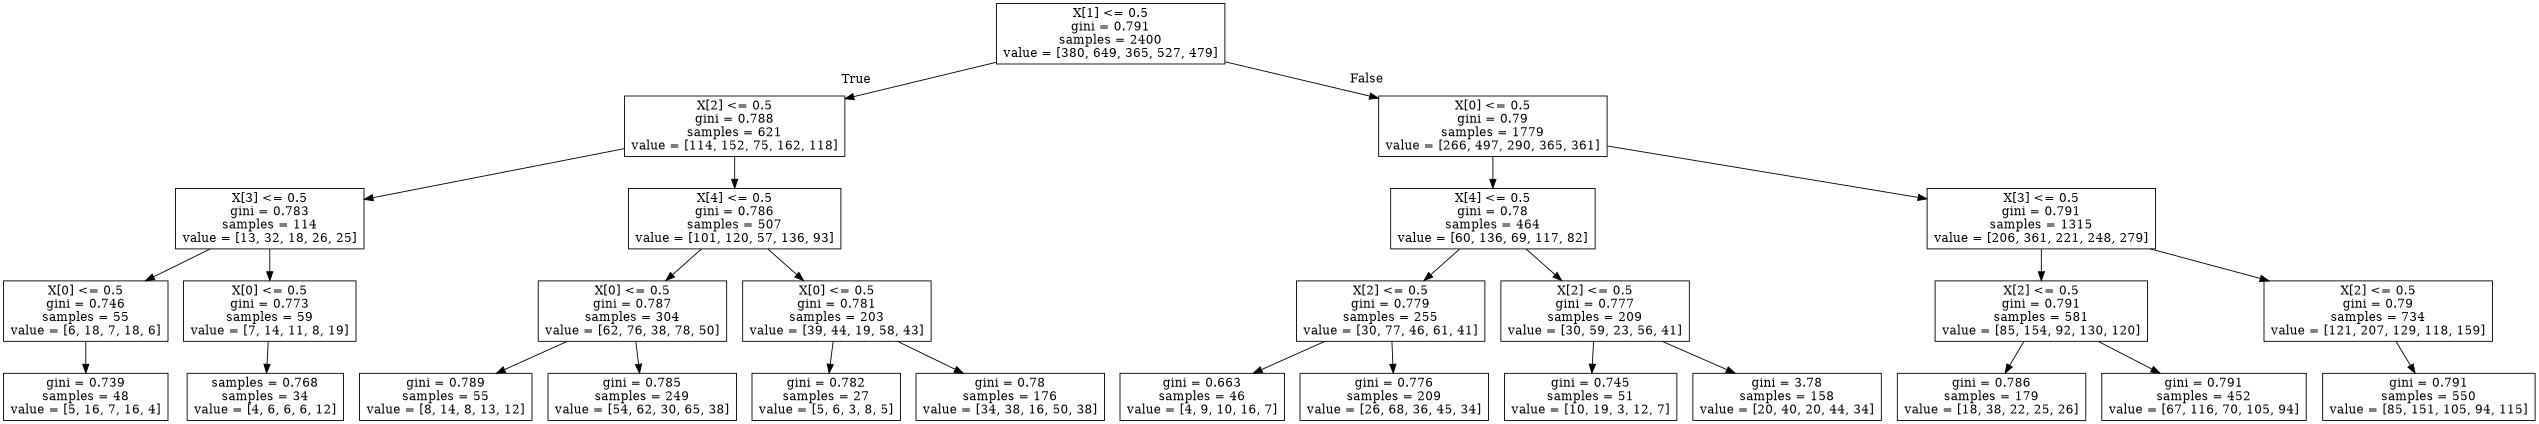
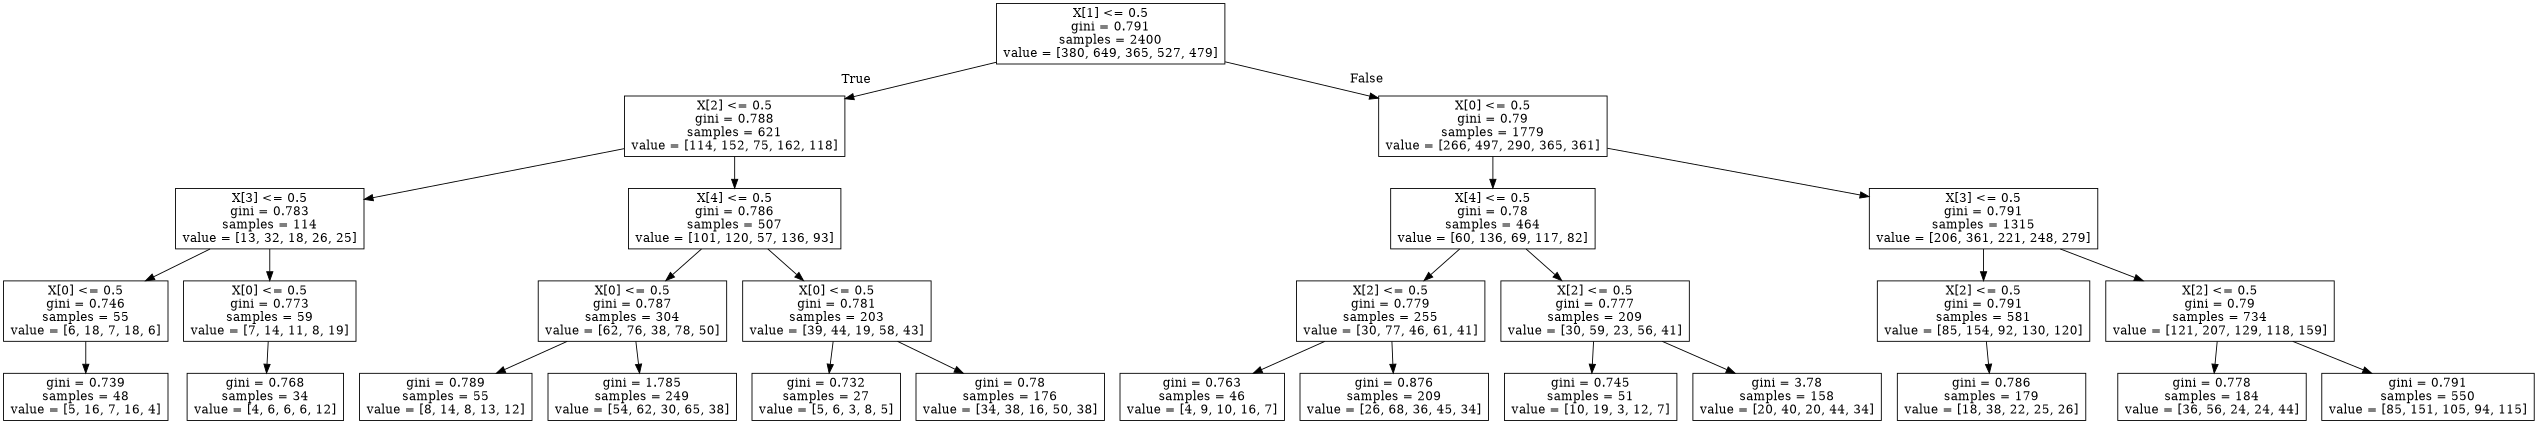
(265, 397) -> (265, 397)
(642, 397) -> (642, 397)
(826, 397) -> (826, 397)
(1202, 397) -> (1202, 397)
(1394, 397) -> (1394, 397)
(2204, 397) -> none
none -> (2212, 397)
